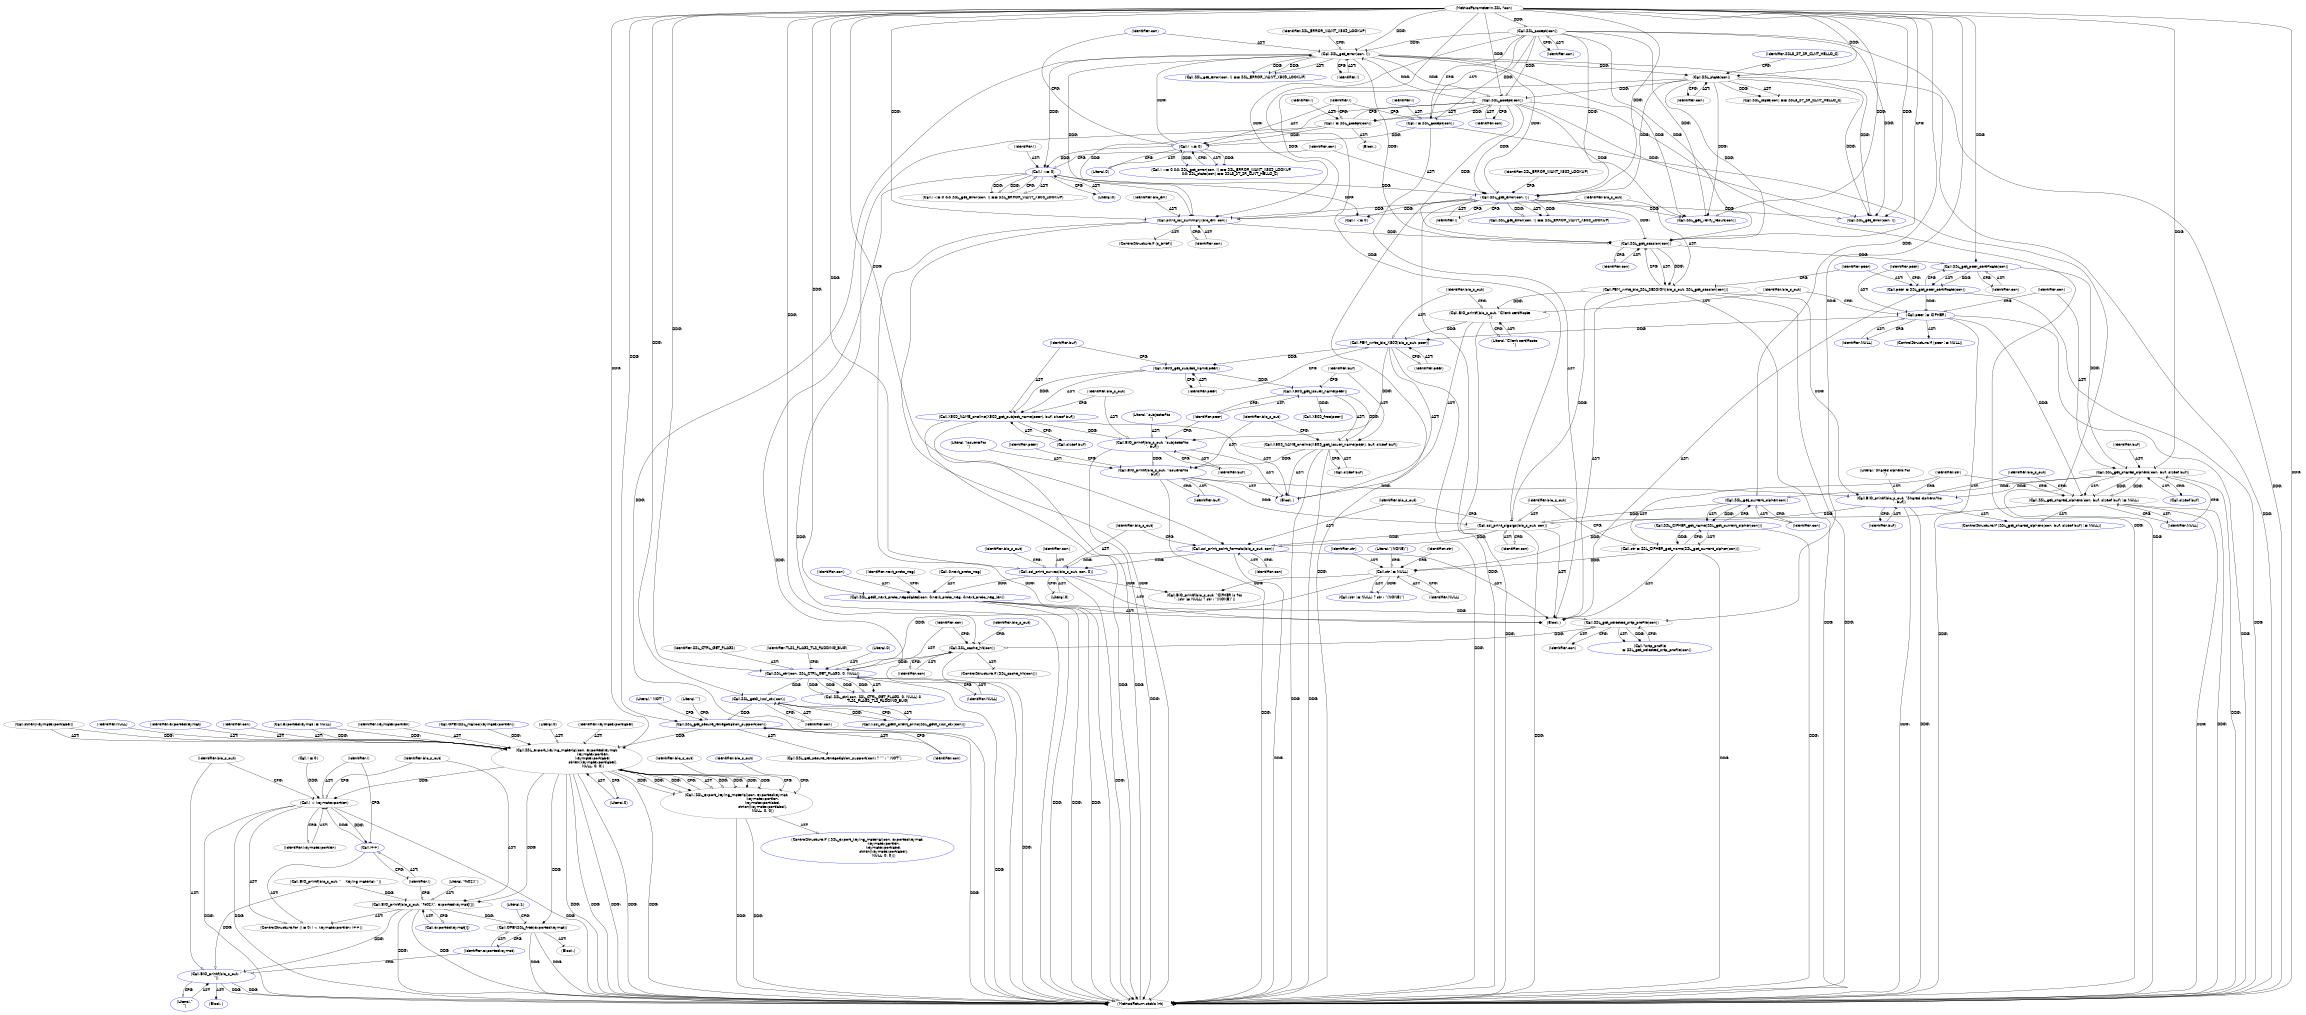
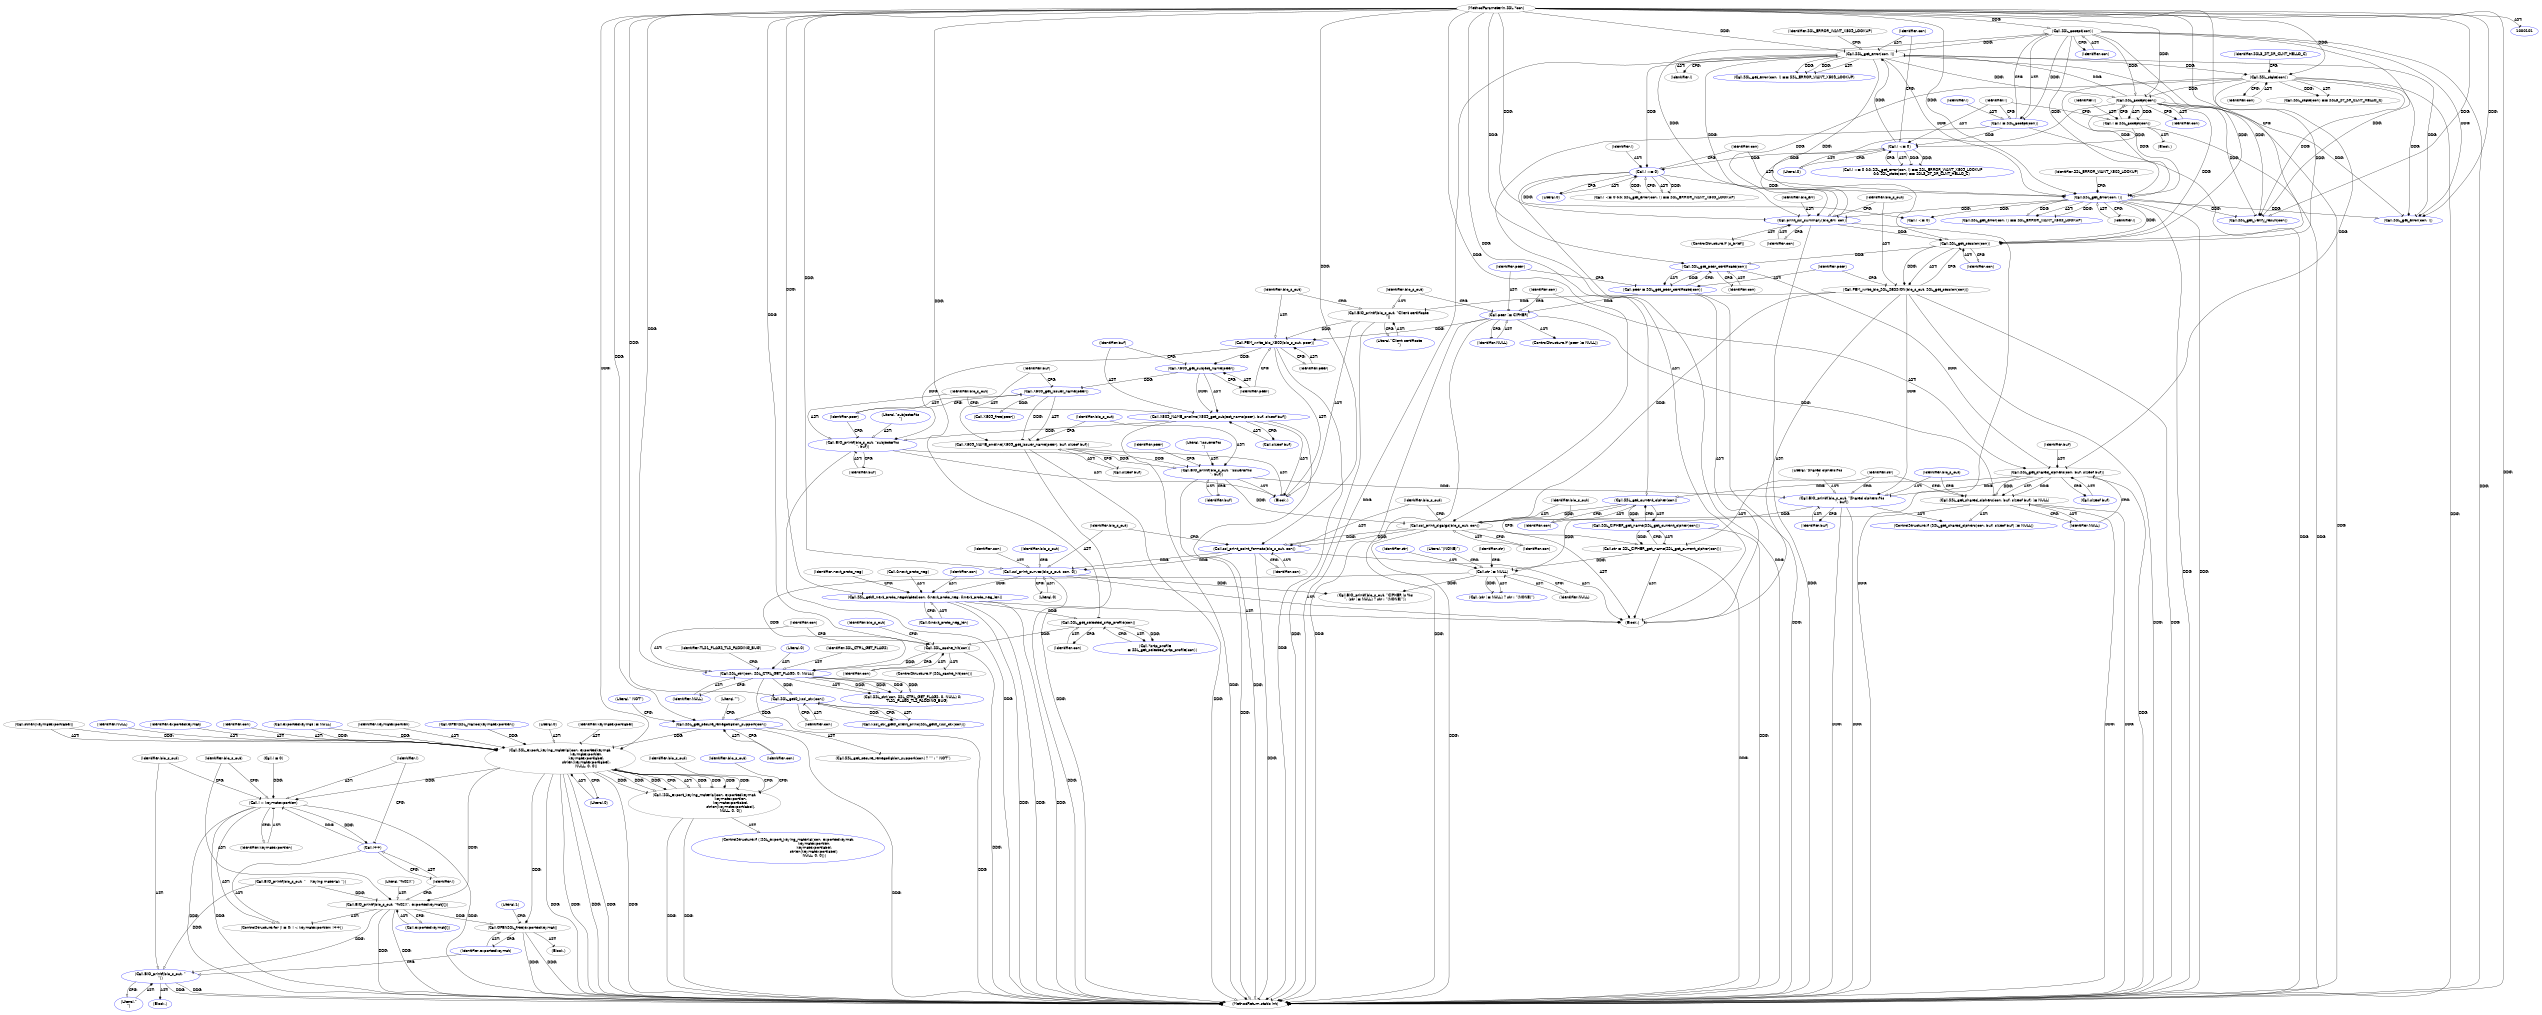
none -> (2524, 31)
(1344, 237) -> (1564, 284)
none -> (943, 623)
